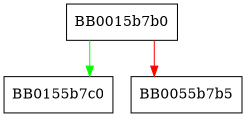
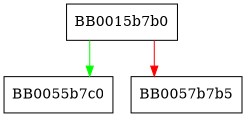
(58, 95) -> (58, 95)
(187, 95) -> (187, 95)
